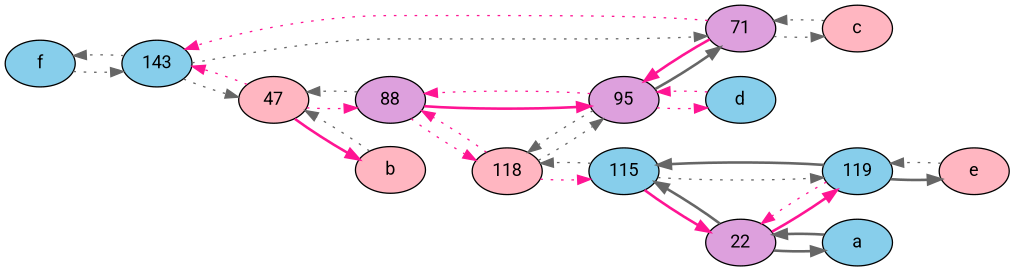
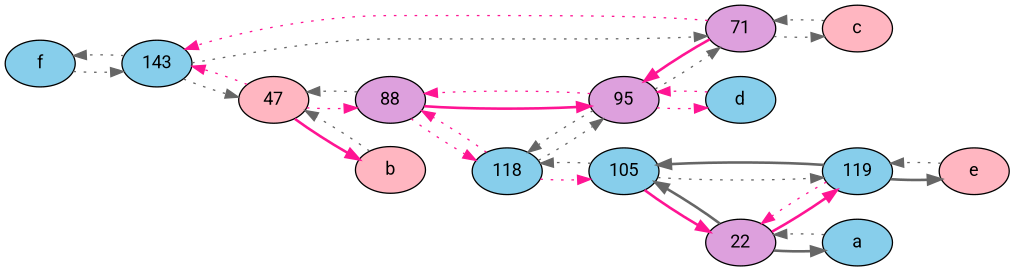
(683, 73) -> (683, 73)
(507, 171) -> (507, 171)
(624, 171) -> (624, 171)
(806, 234) -> (806, 234)
